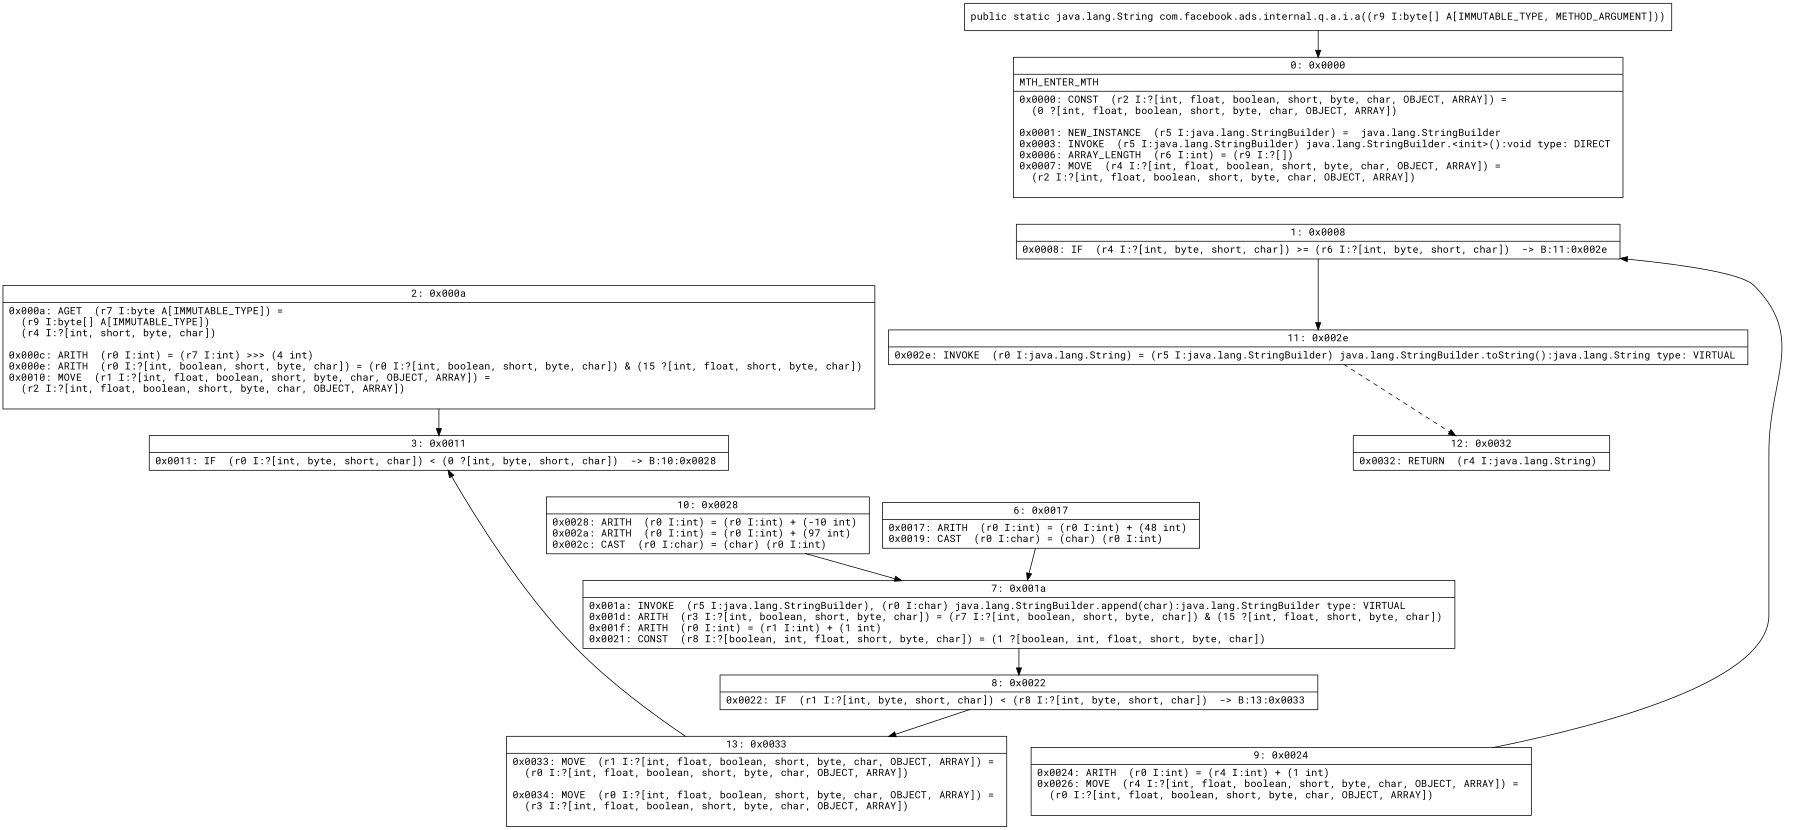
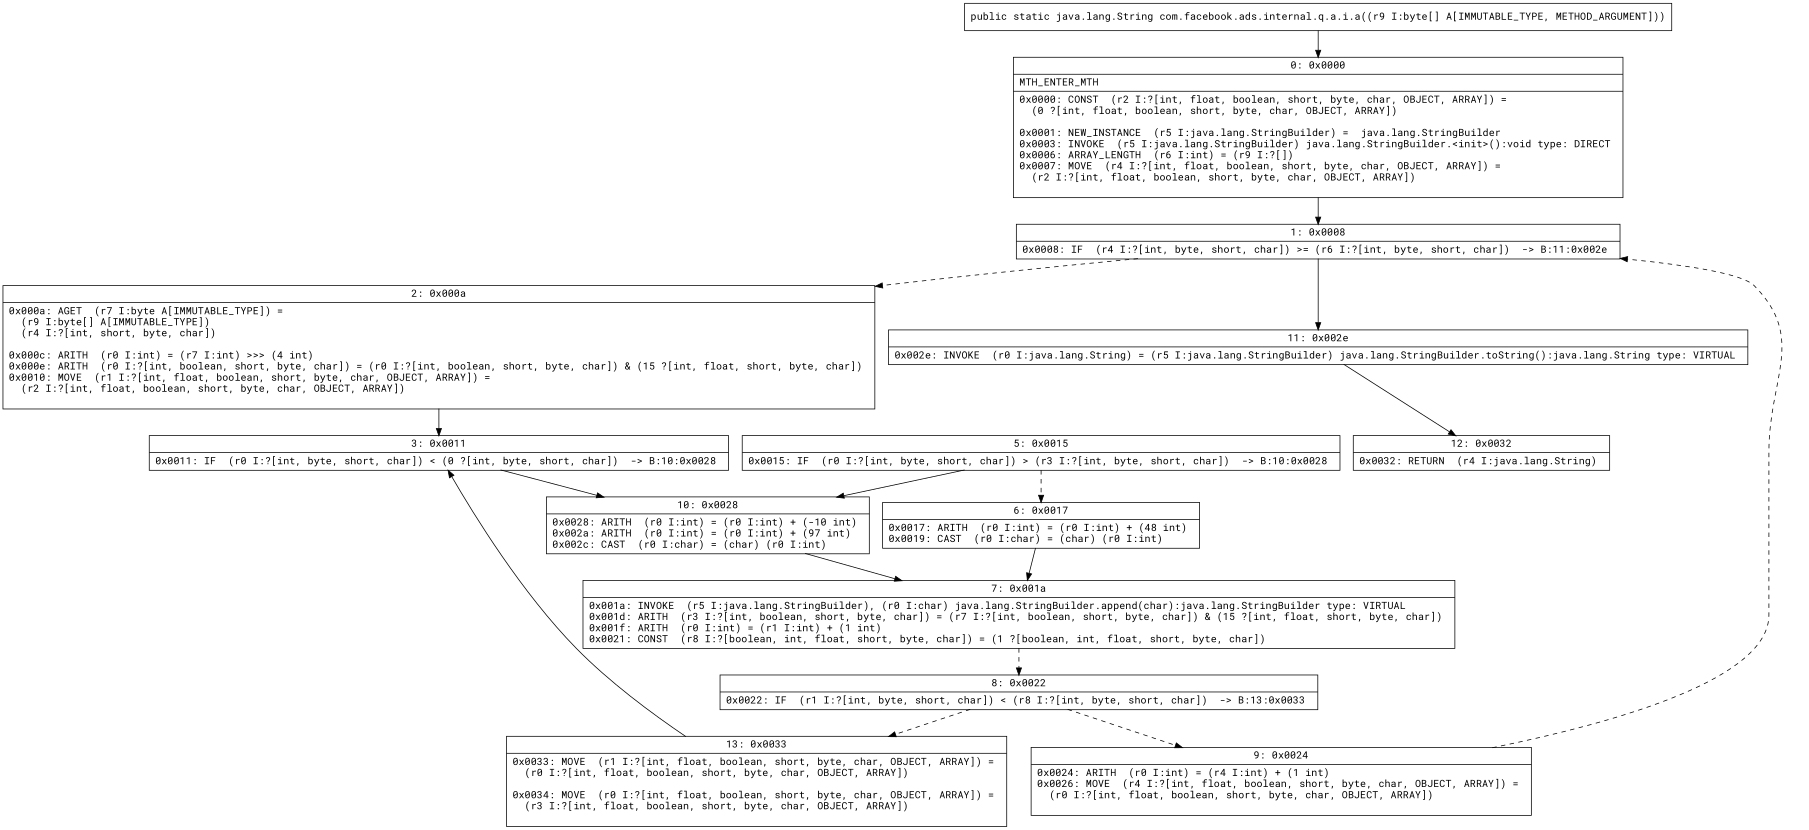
none -> (1318, 207)
none -> (1010, 271)
(1397, 398) -> (1397, 398)
none -> (1041, 453)
none -> (549, 483)
(1769, 541) -> (1769, 541)
(1019, 658) -> (1019, 658)
(933, 722) -> (933, 722)
none -> (1121, 727)
